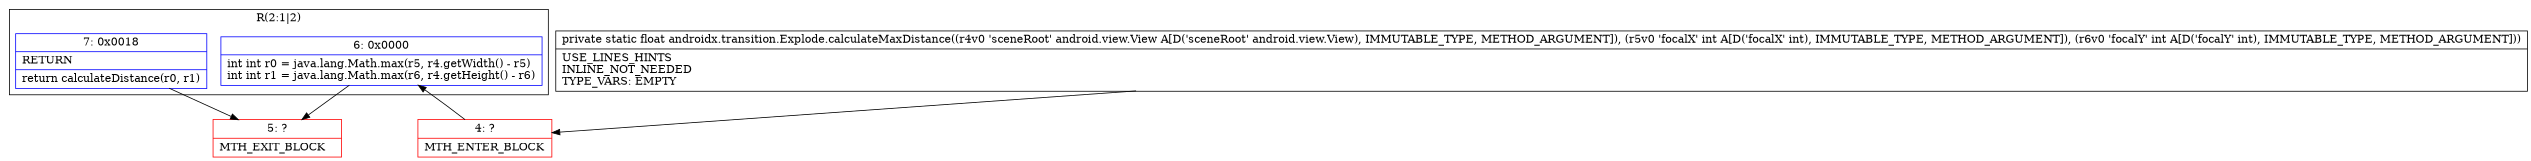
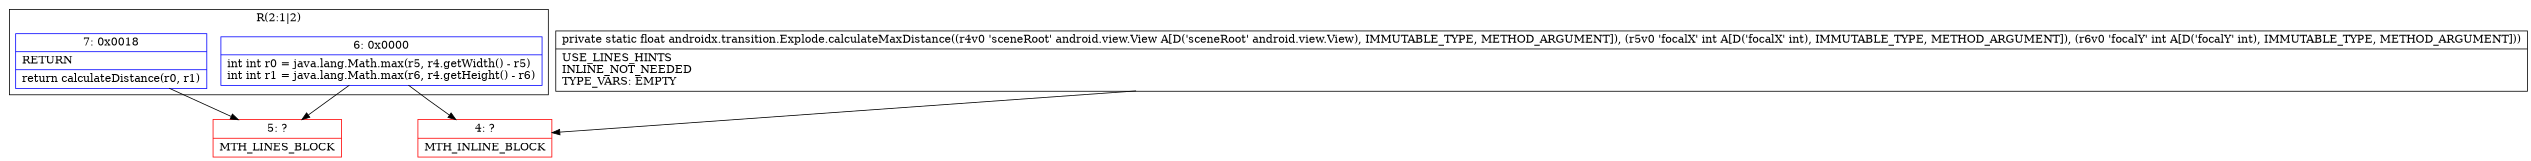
(445, 105) -> (429, 100)
(273, 147) -> (277, 147)
(484, 147) -> (485, 147)
